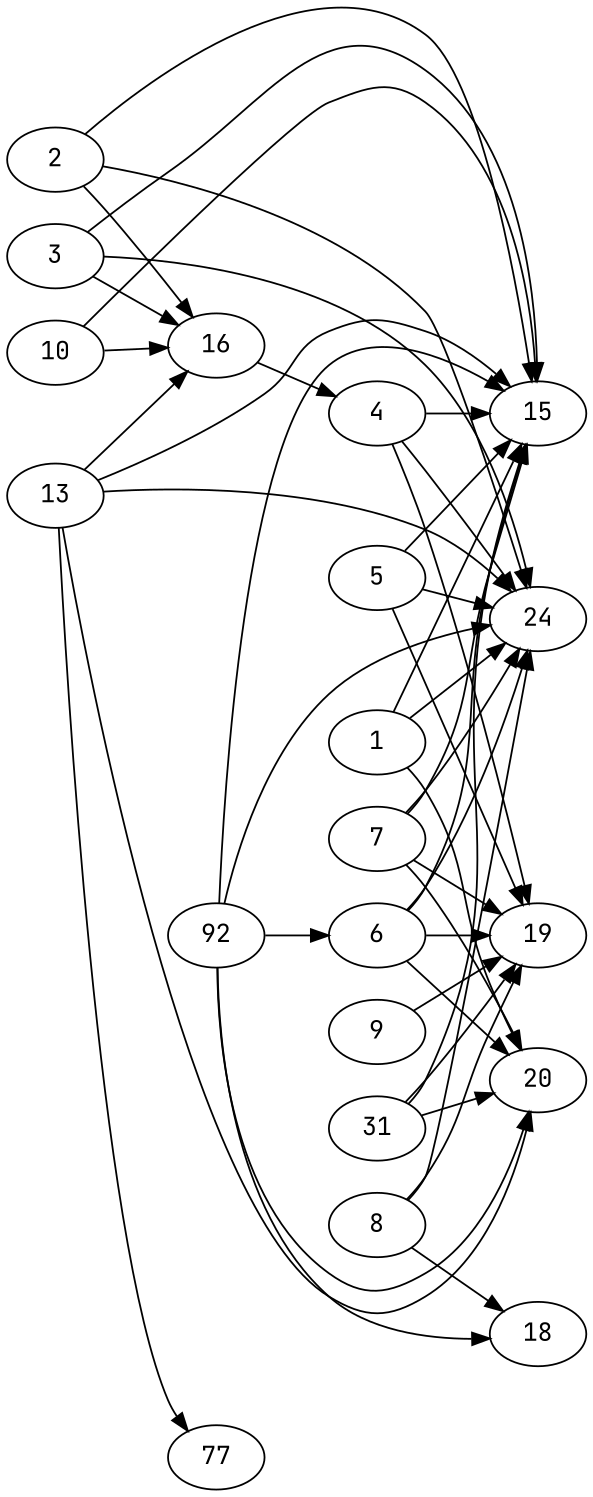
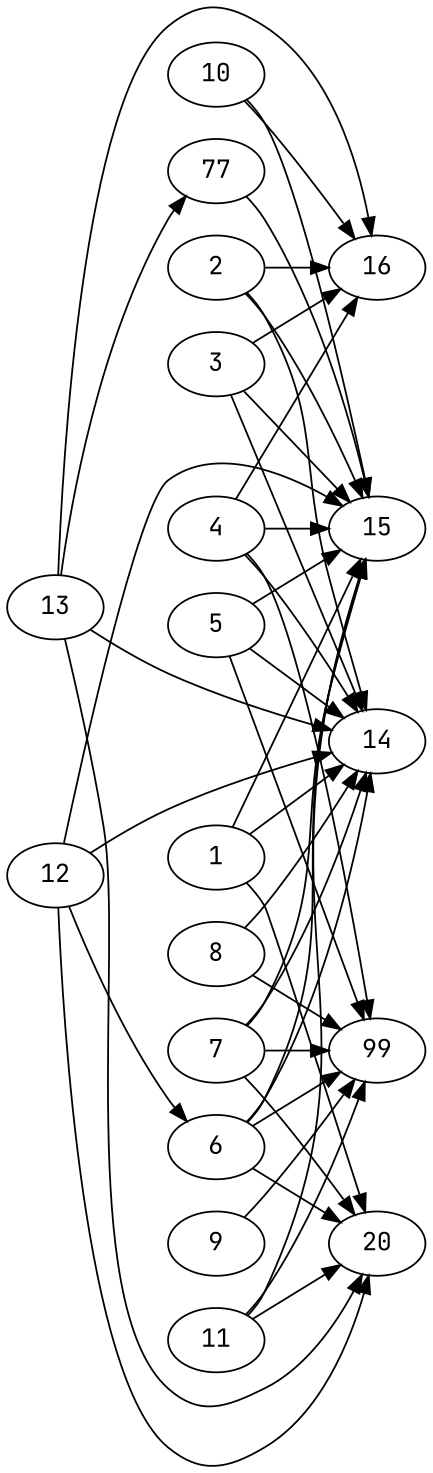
(293, 362) -> (319, 332)
(296, 379) -> (289, 411)
(538, 619) -> (377, 741)
(216, 935) -> (55, 875)
(538, 935) -> (377, 1051)
(377, 1128) -> (216, 1340)
(538, 1334) -> none
